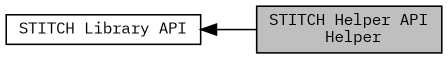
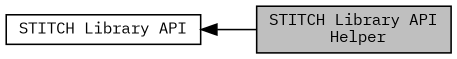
(349, 30) -> (354, 30)
